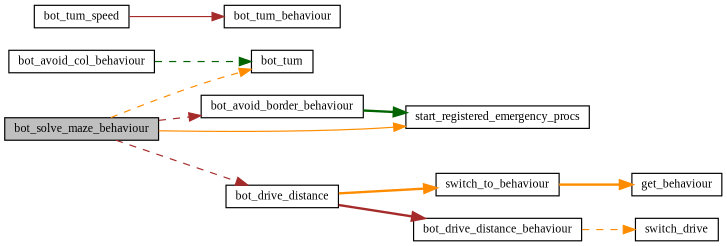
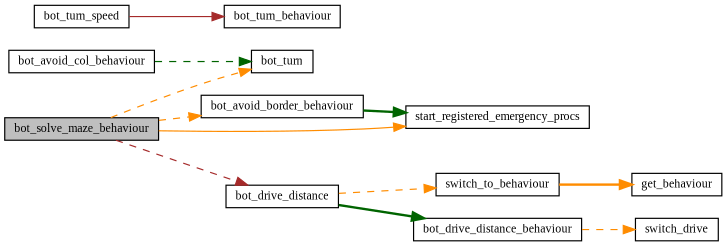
(174, 119) -> (174, 119)
(381, 191) -> (381, 191)
(375, 211) -> (375, 211)
